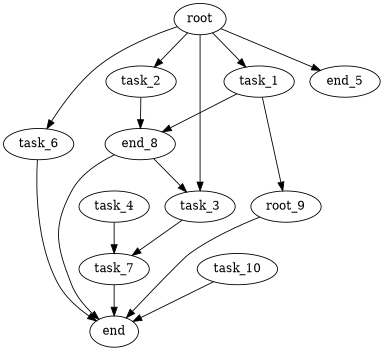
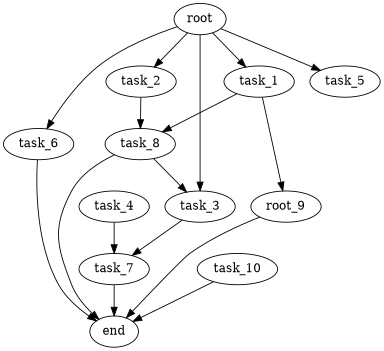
(345, 82) -> (345, 82)
(140, 144) -> (140, 144)
